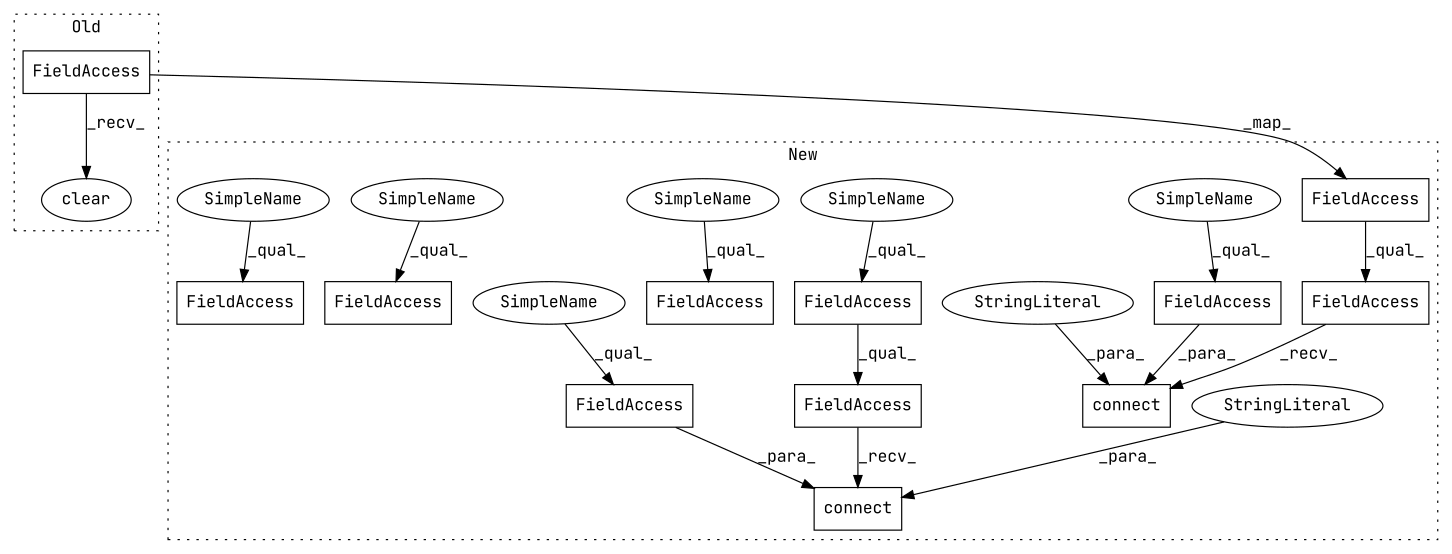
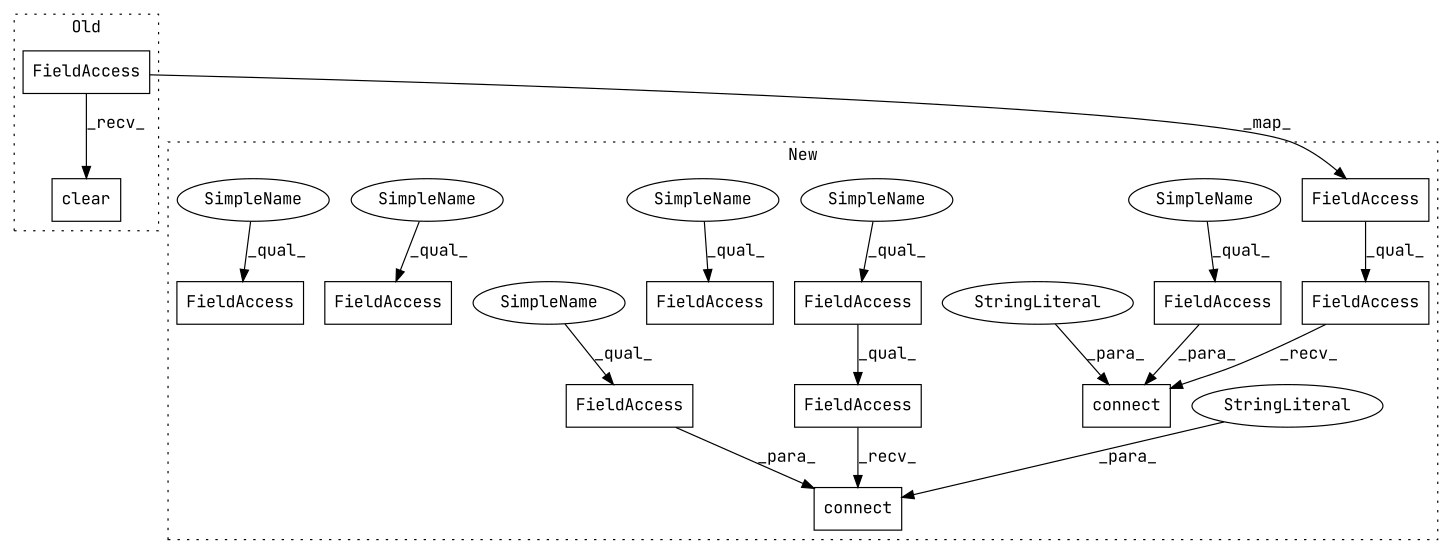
(86, 200) -> (86, 200)
